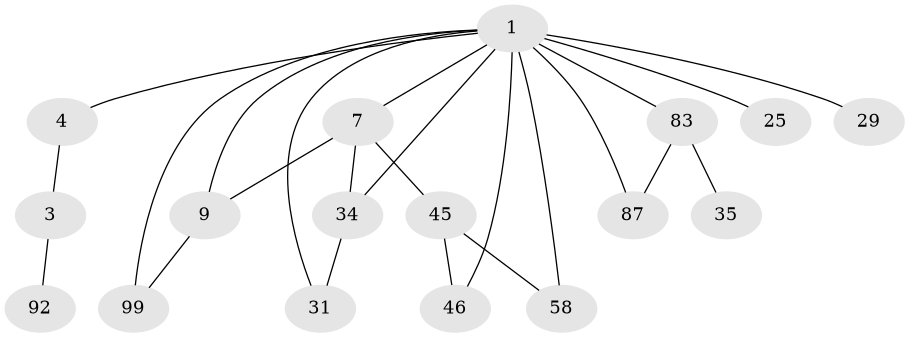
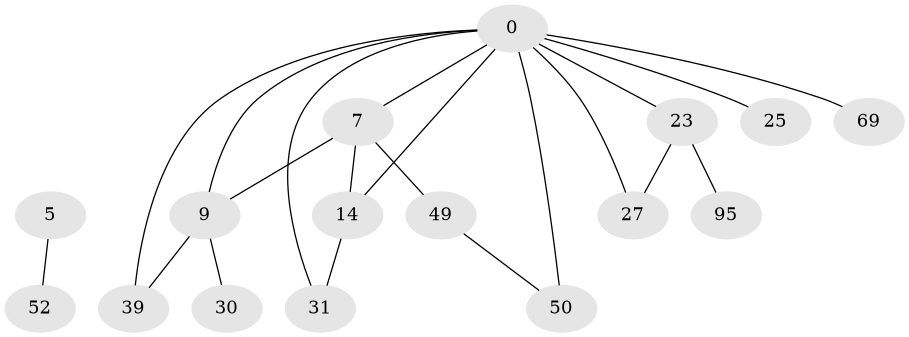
(512, 29) -> (512, 29)
(62, 122) -> none
(682, 122) -> (682, 122)
(869, 122) -> (869, 122)
(51, 215) -> (51, 215)
(348, 215) -> (348, 215)
(441, 215) -> (441, 215)
(633, 215) -> (633, 215)
(726, 215) -> (726, 215)
(40, 309) -> (40, 309)
(134, 309) -> (134, 309)
none -> (227, 309)
(455, 309) -> none
(562, 309) -> (562, 309)
